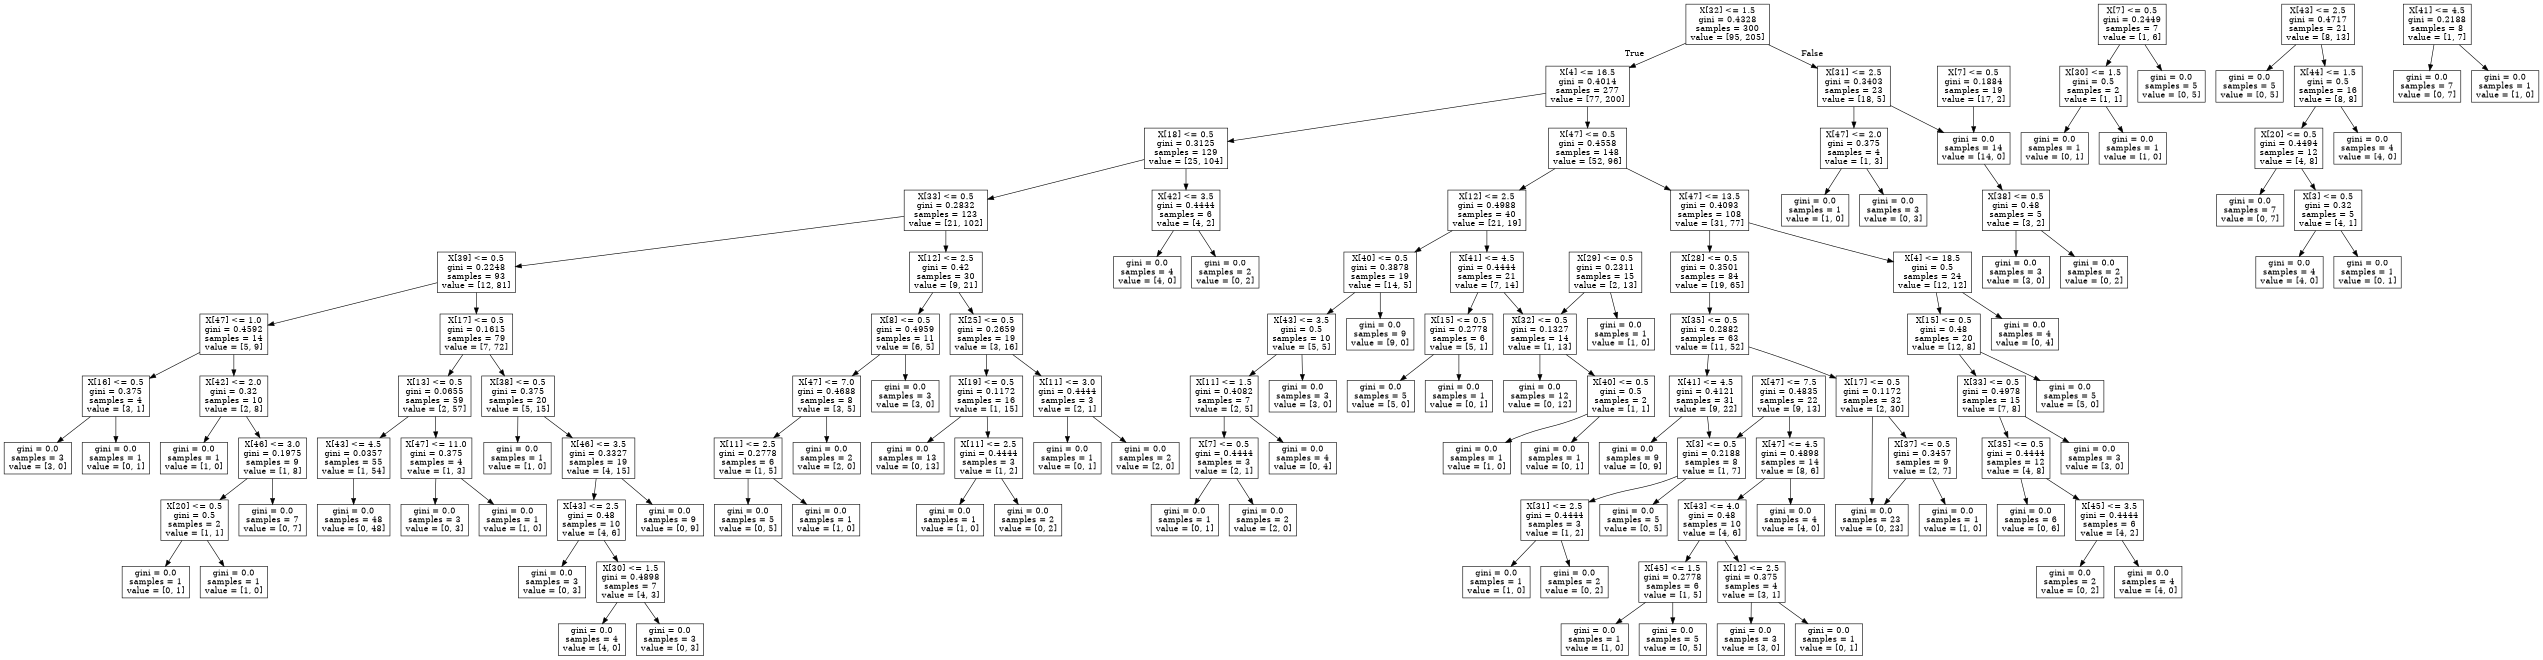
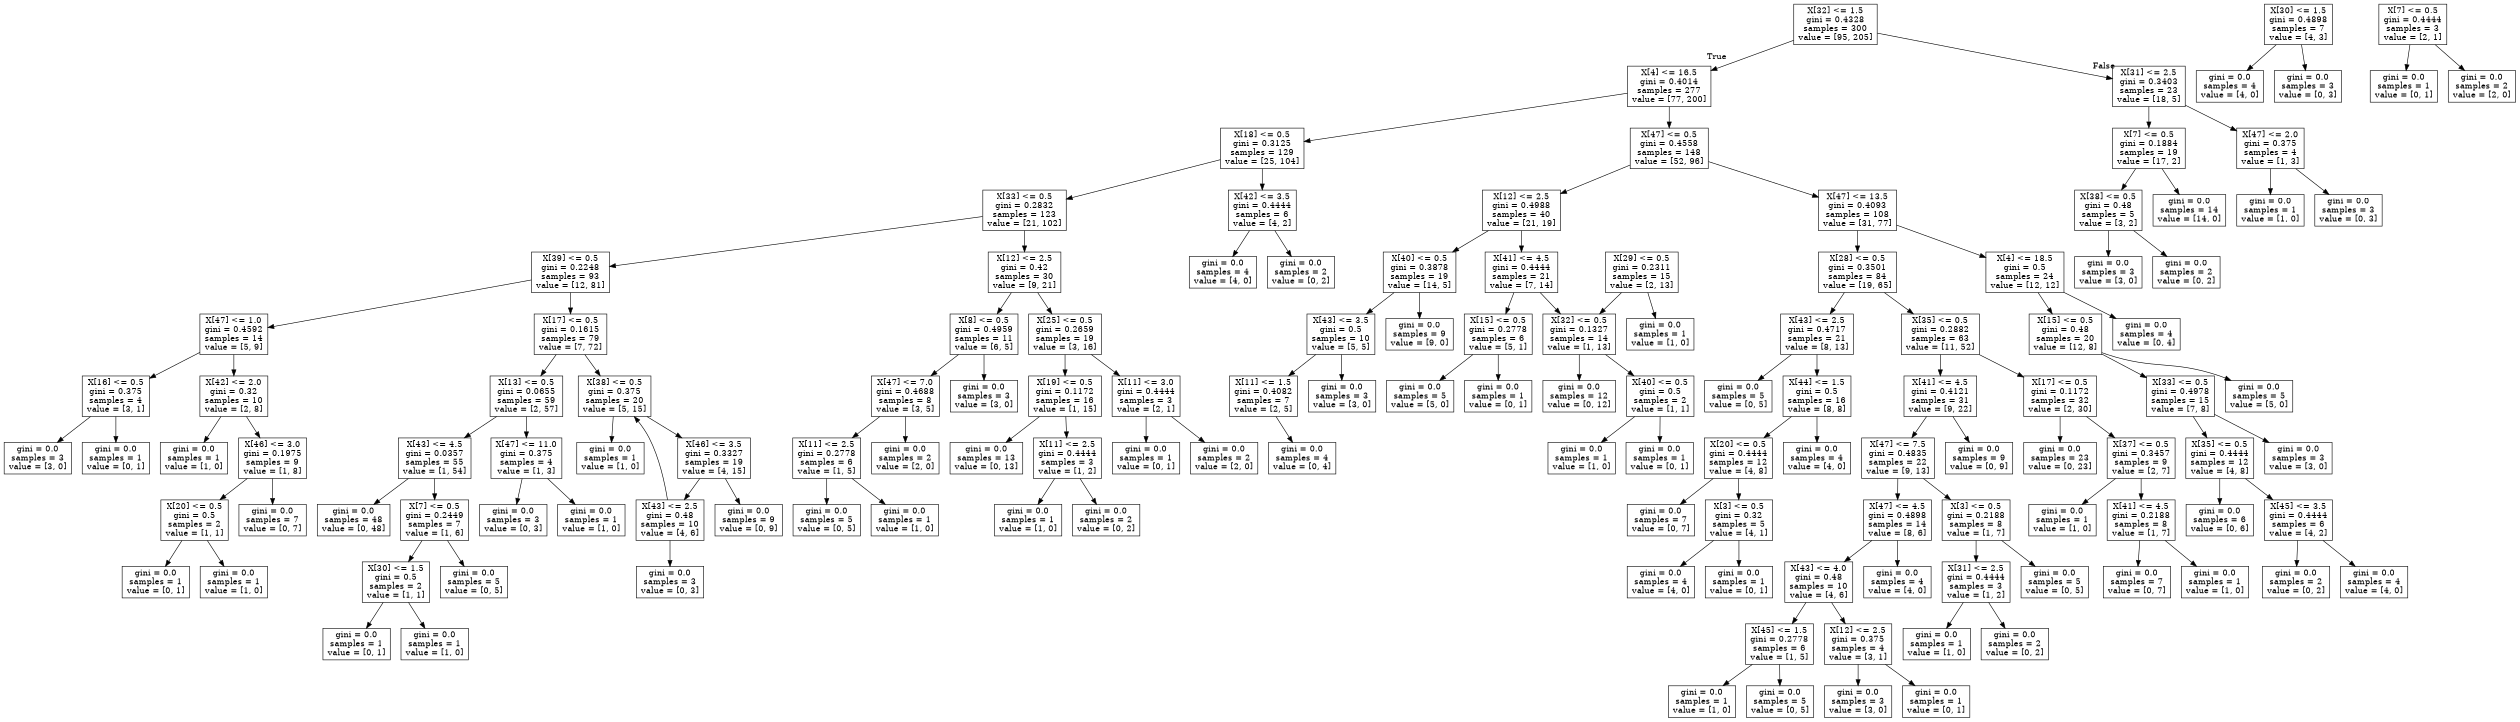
(1914, 118) -> (2149, 114)
(2289, 148) -> (1738, 458)
(1992, 175) -> (2130, 177)
none -> (1839, 301)
(1224, 424) -> none
(1708, 424) -> (1921, 425)
none -> (435, 486)
(1897, 489) -> (2141, 486)
(609, 549) -> (658, 459)
